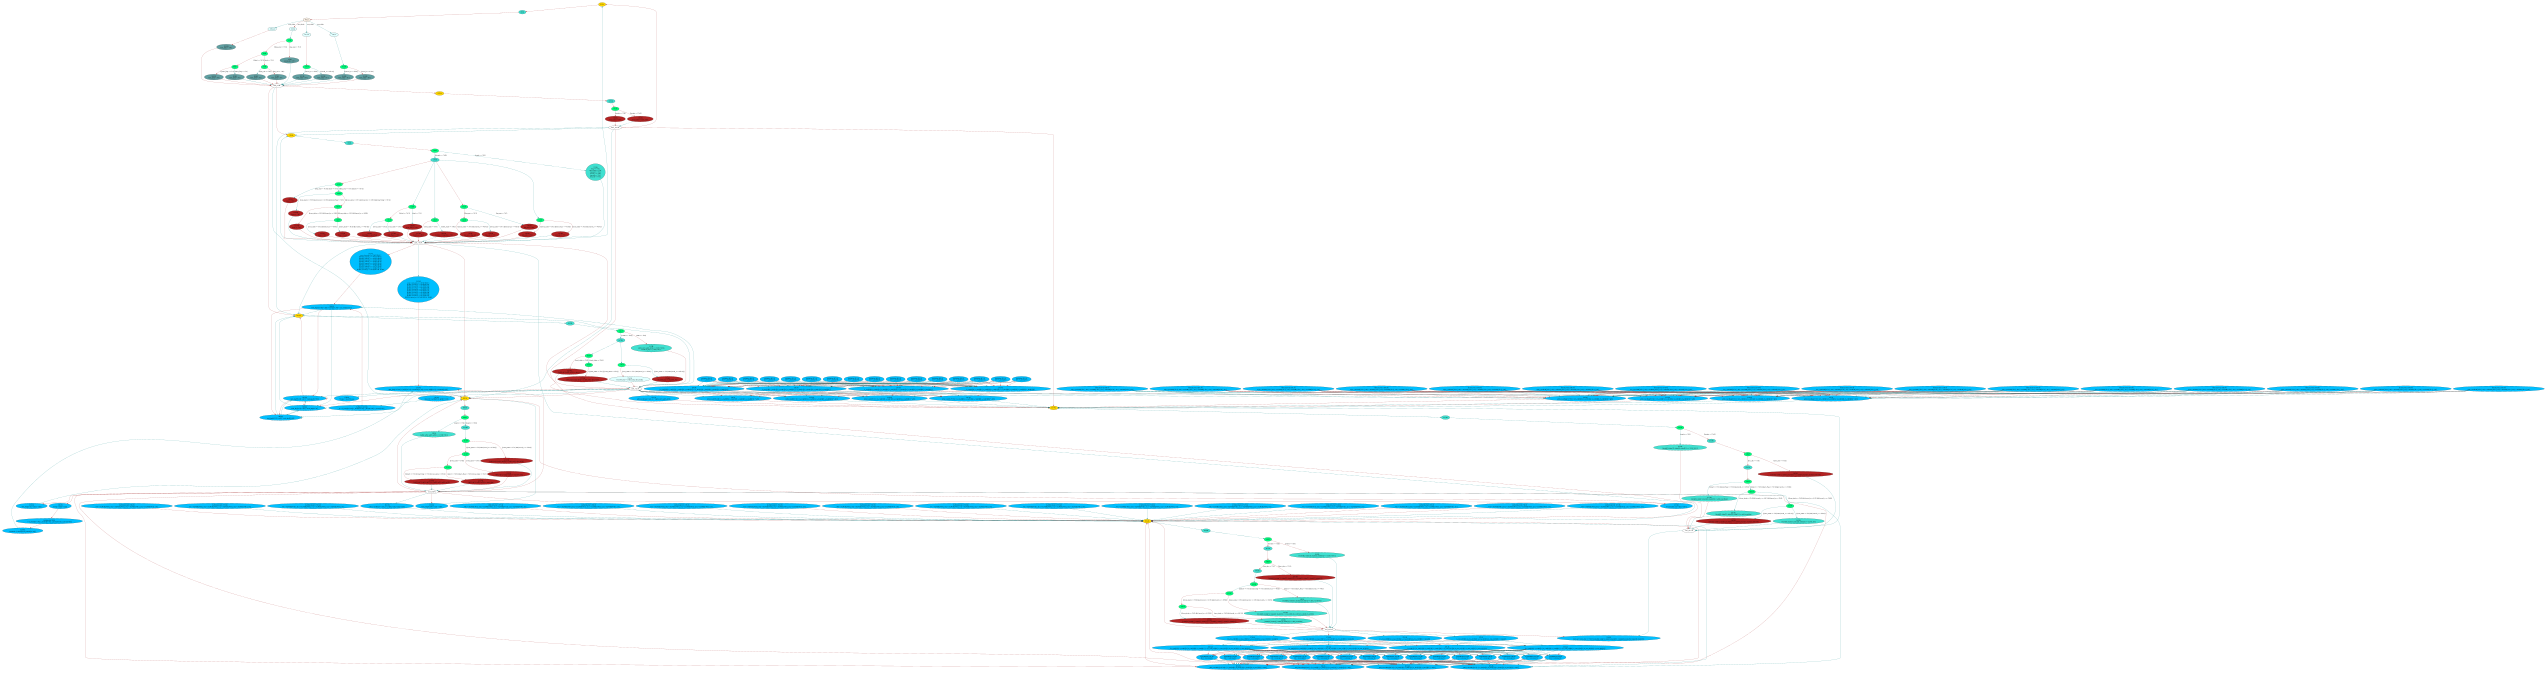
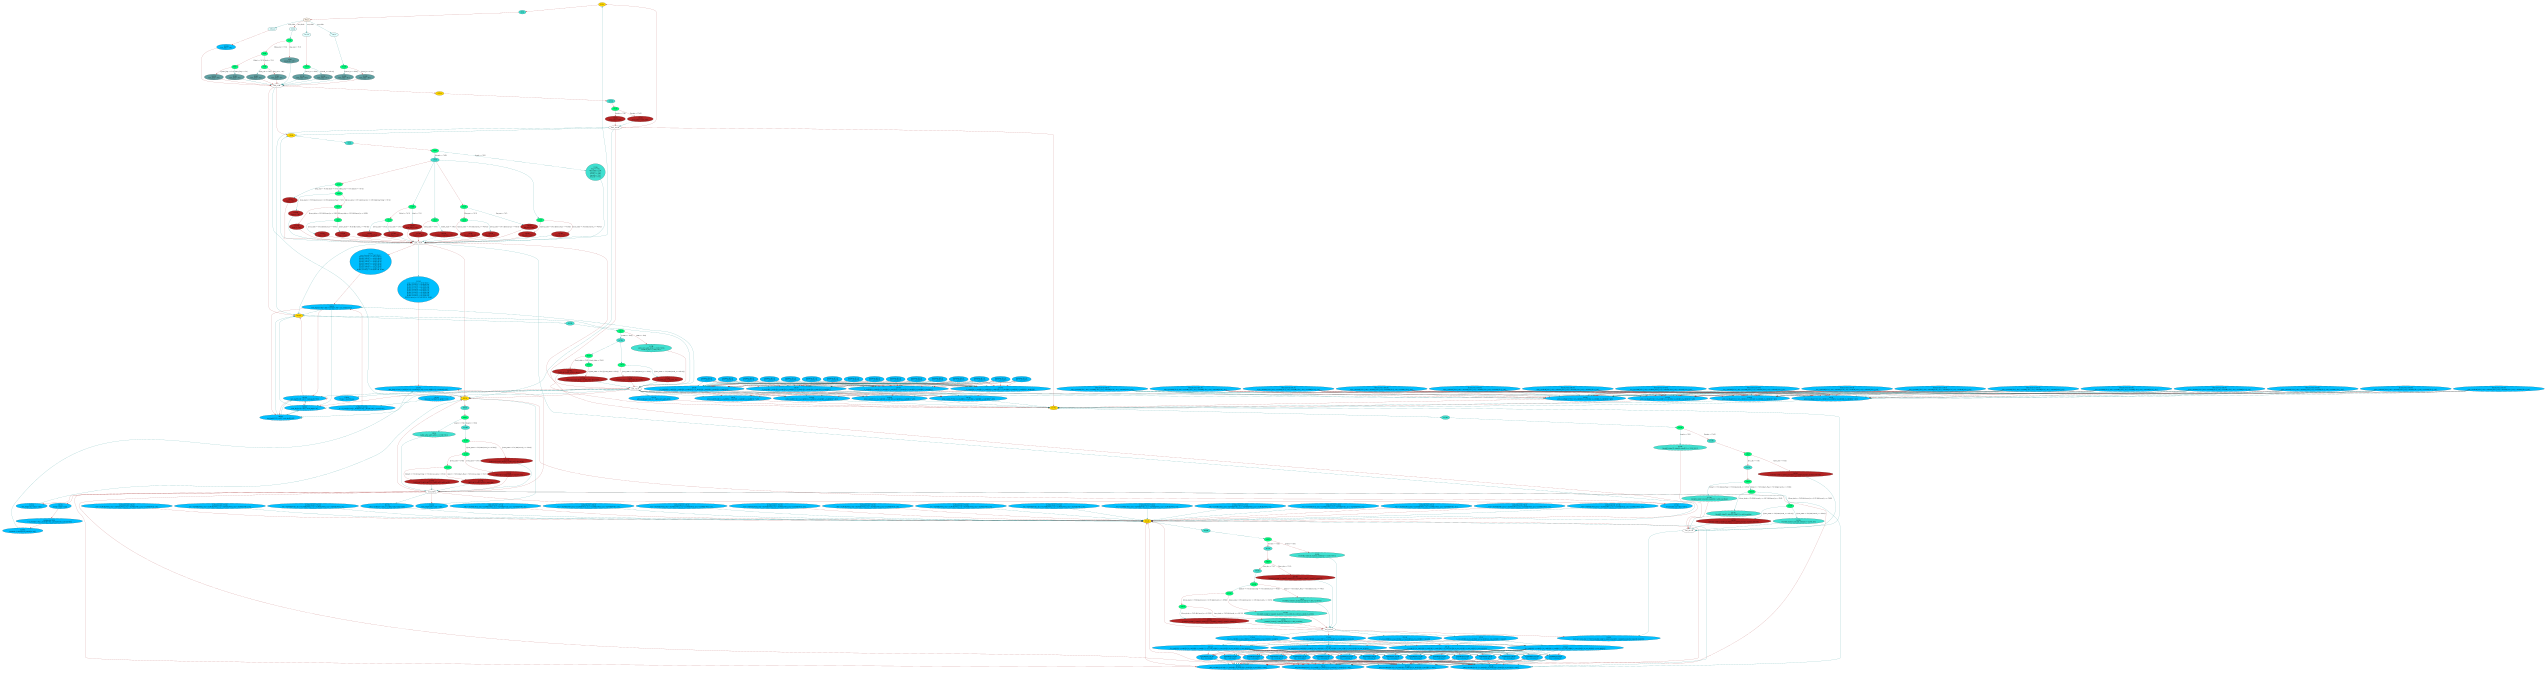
(226, 47) -> (226, 47)
(630, 379) -> (630, 379)
